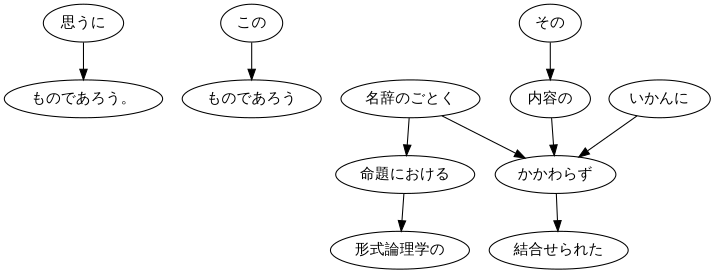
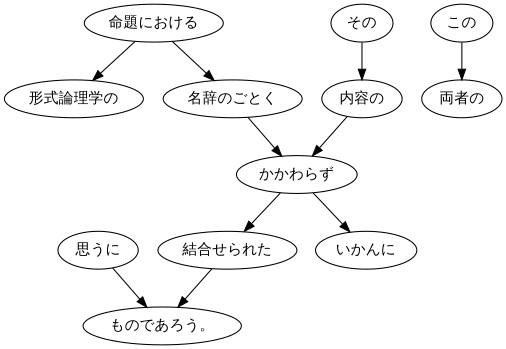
(252, 99) -> (462, 99)
(408, 132) -> (189, 57)
(612, 133) -> (328, 209)
none -> (199, 284)
